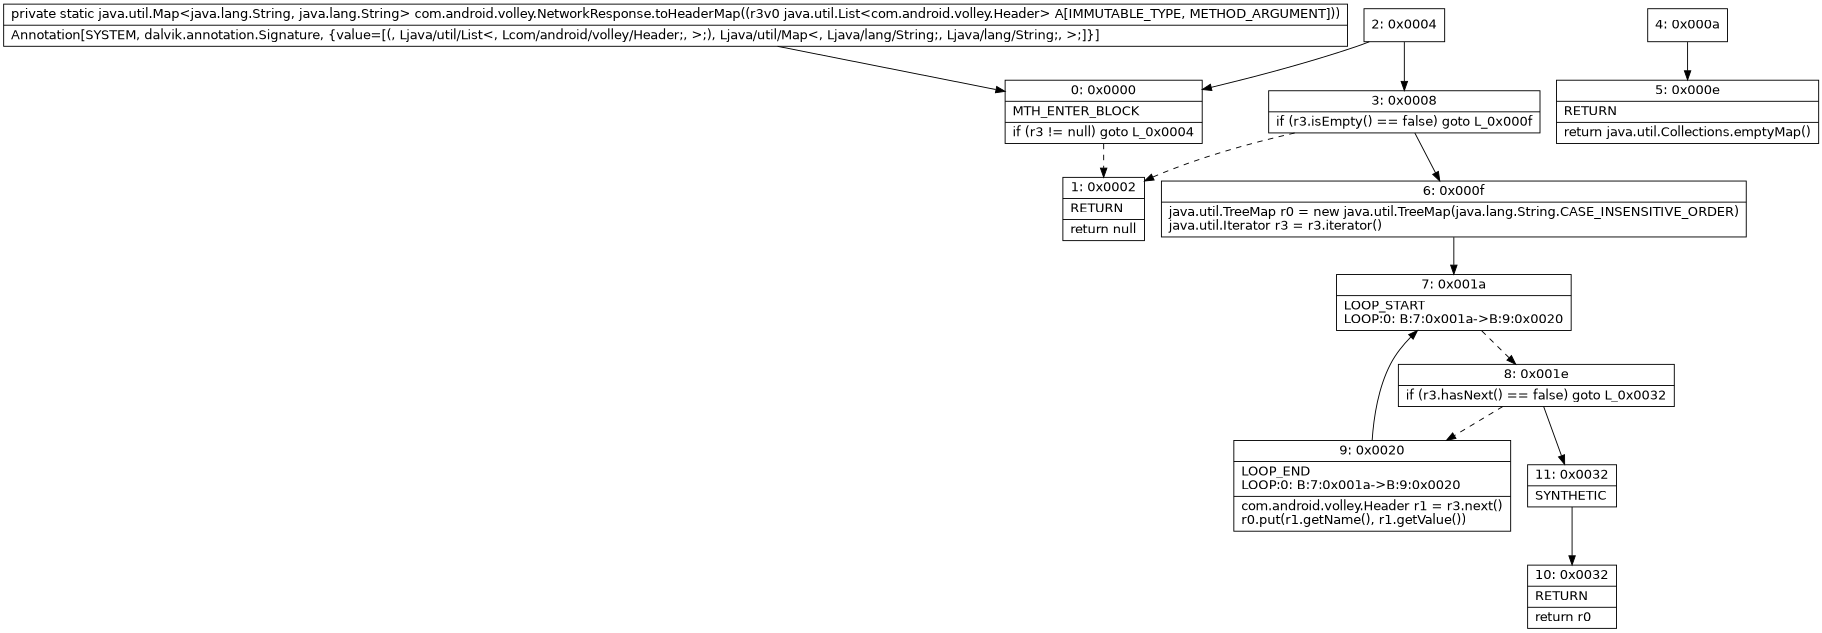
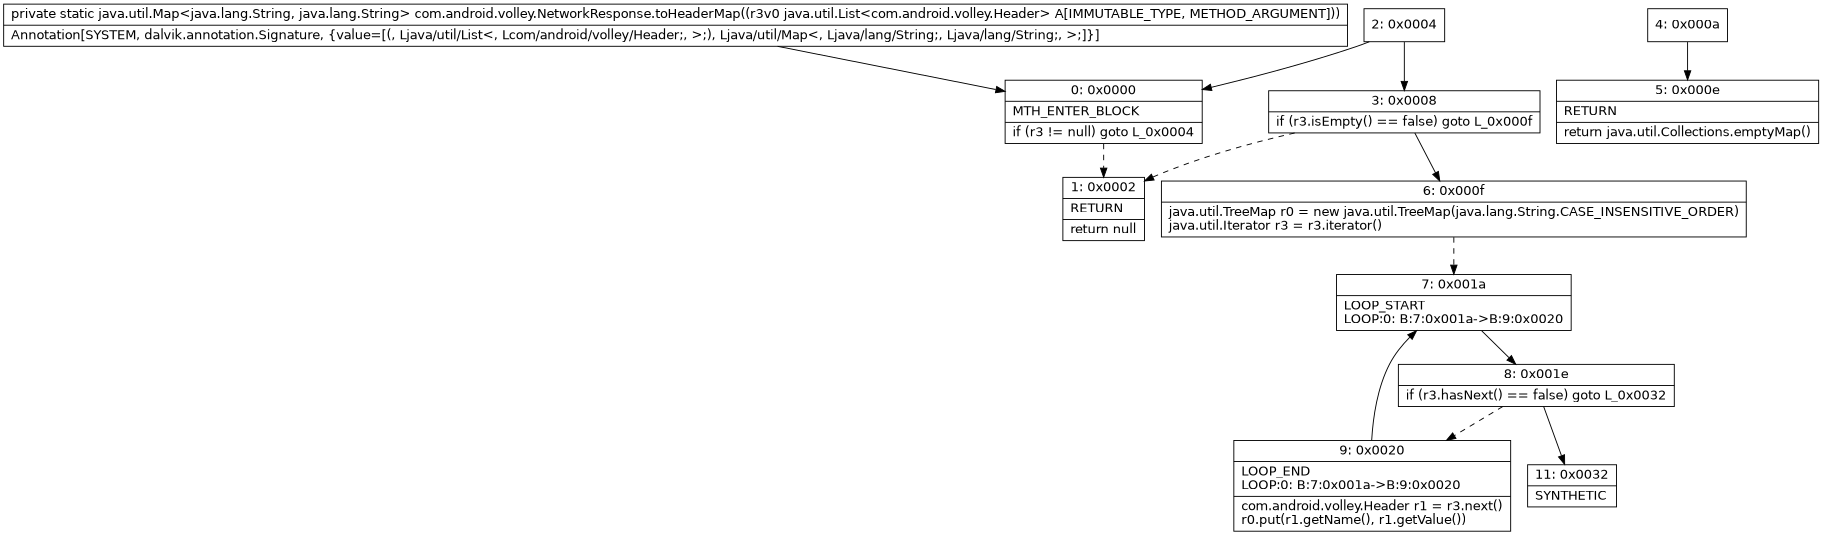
(1454, 251) -> (1454, 251)
(1495, 344) -> (1495, 344)
(1572, 597) -> none
